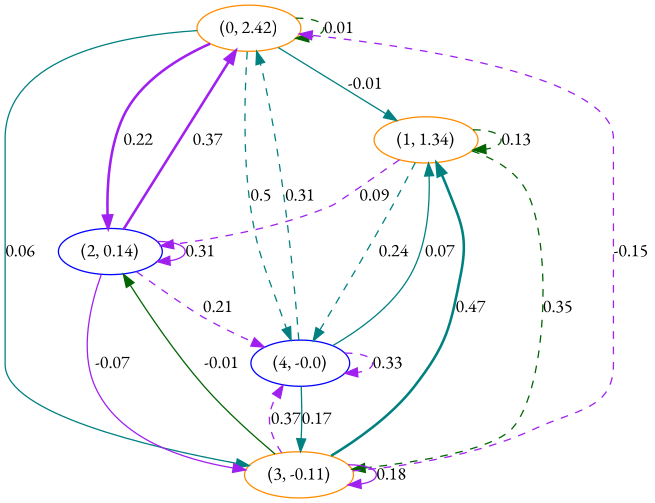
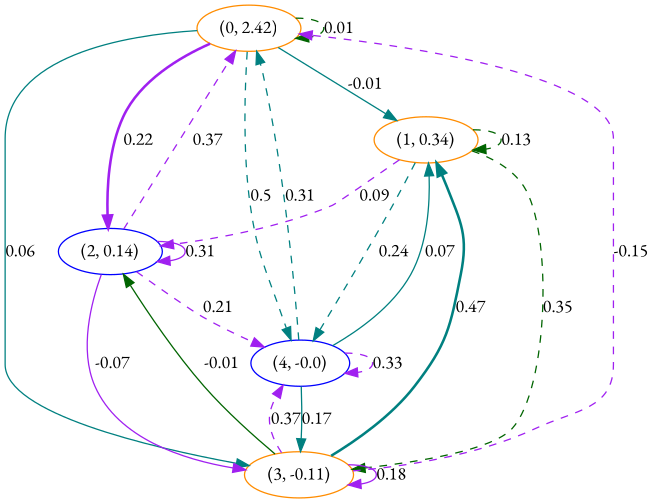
(426, 140) -> (426, 140)
(176, 146) -> (176, 146)
